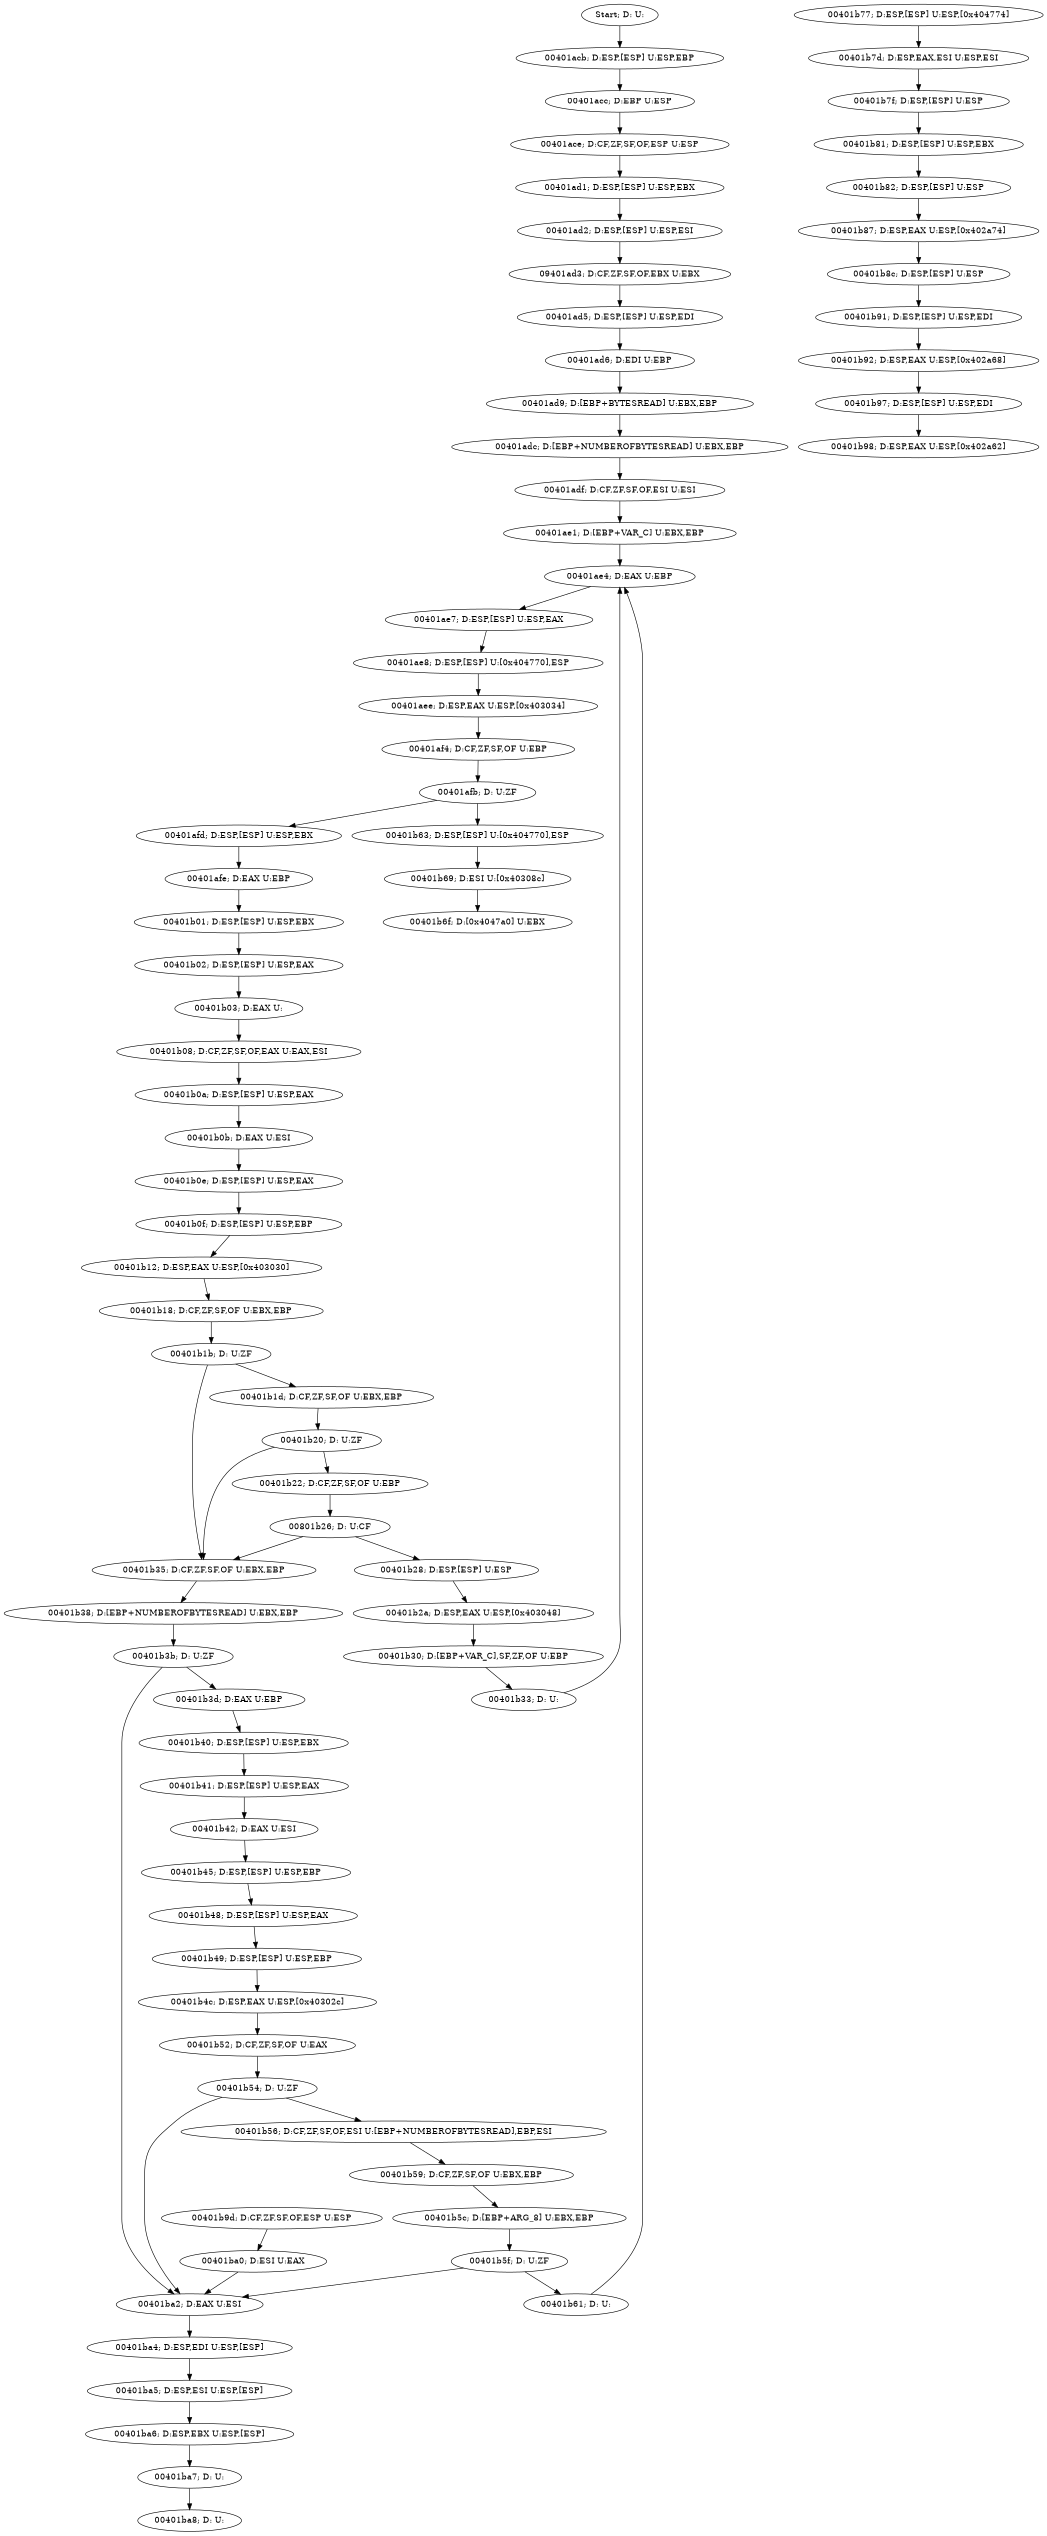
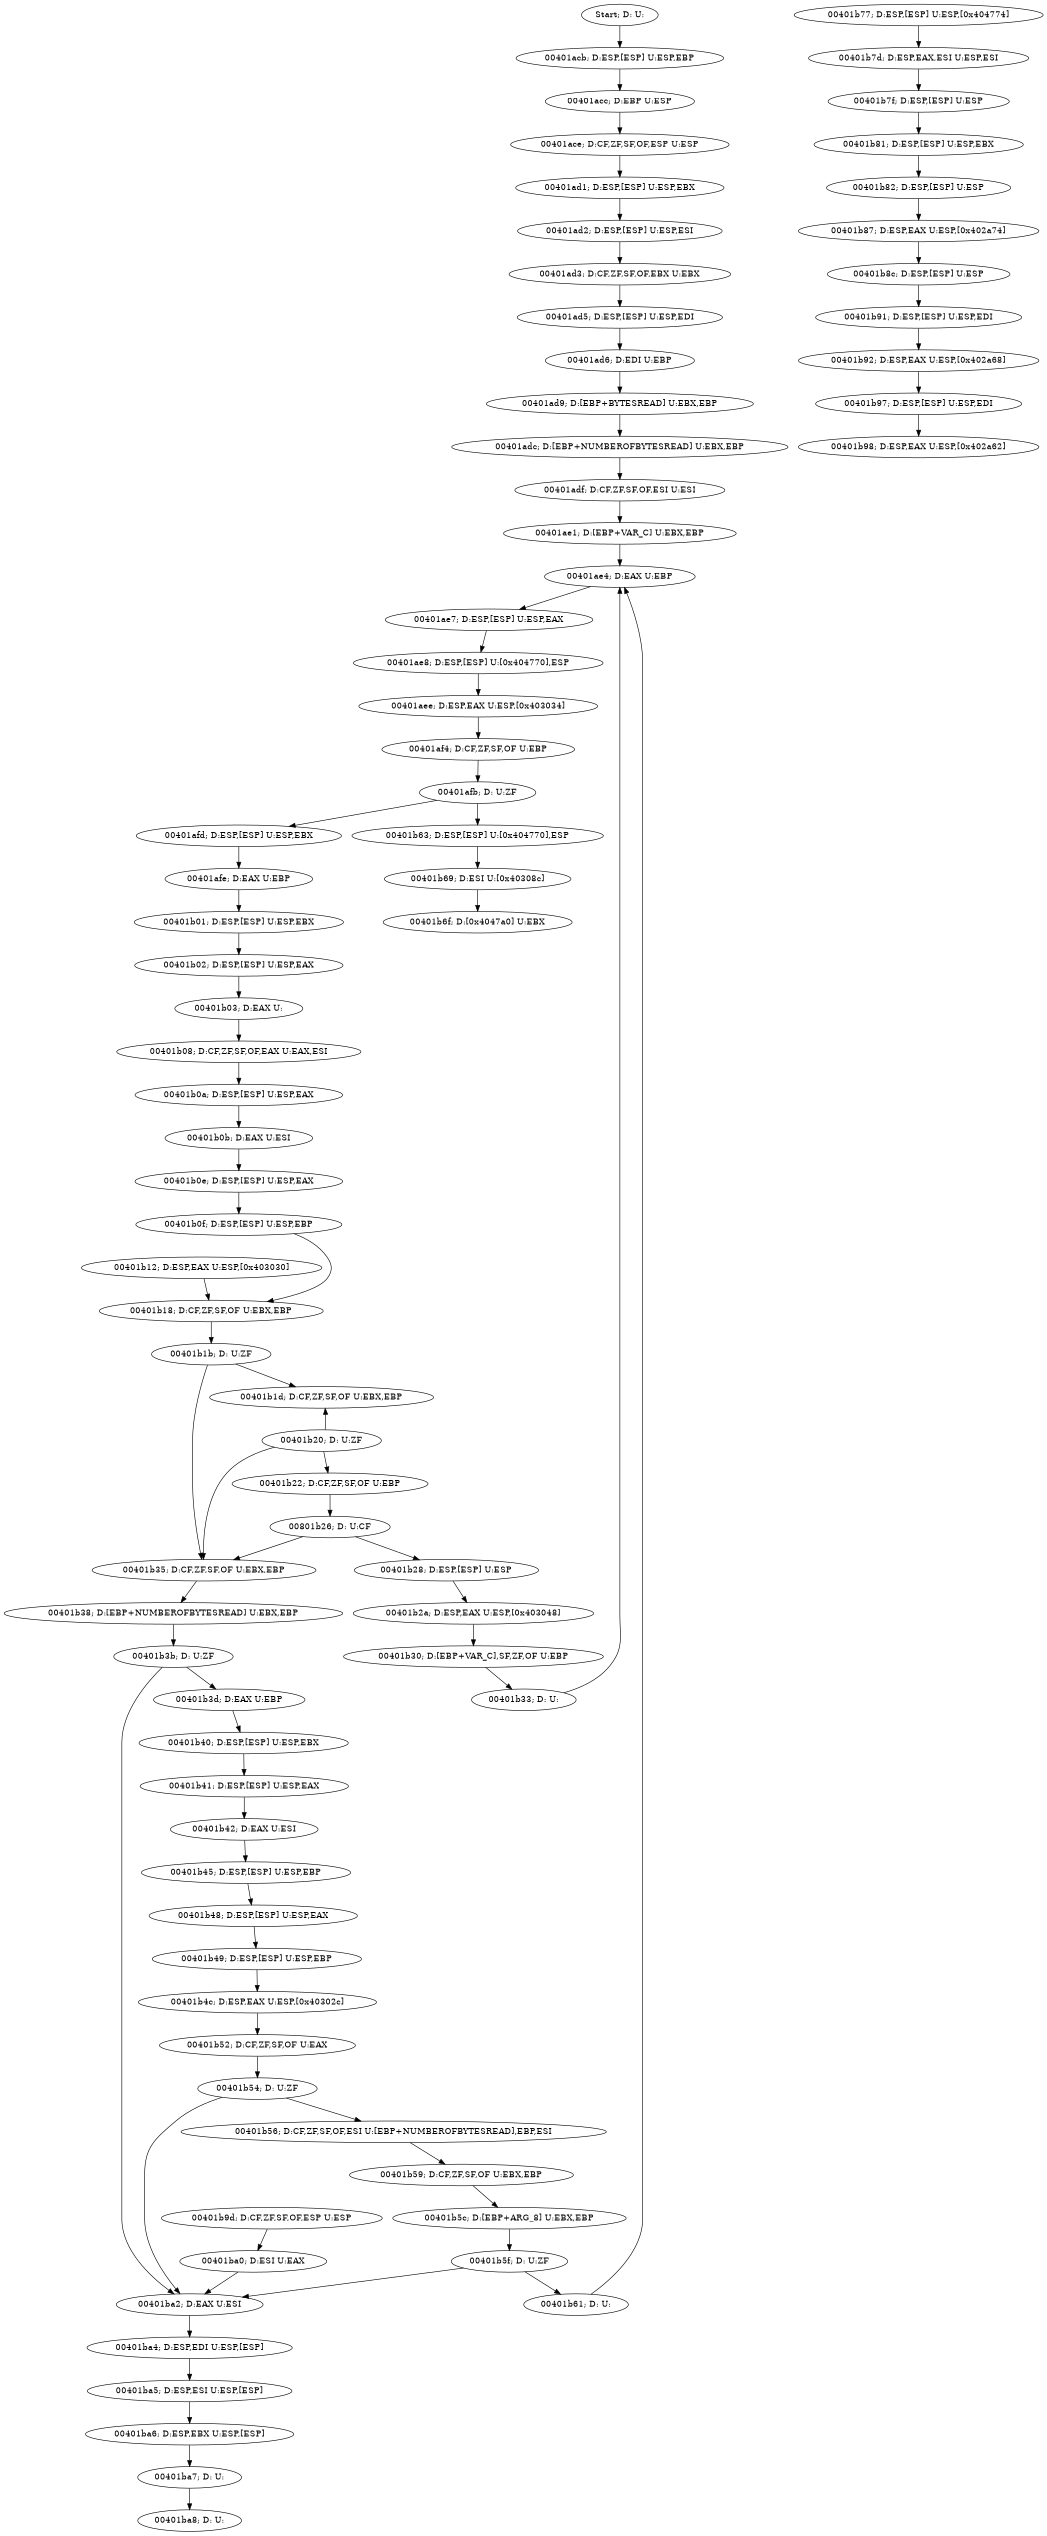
(620, 274) -> (620, 274)
(222, 1244) -> (329, 1276)
(318, 1416) -> (326, 1422)
